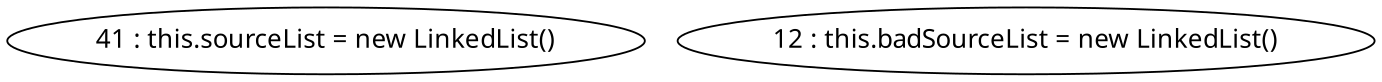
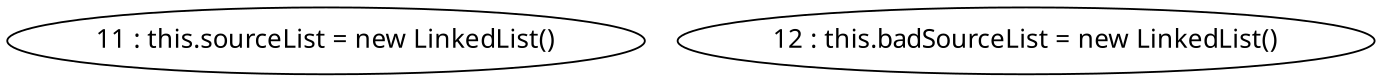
(326, 41) -> (326, 41)
